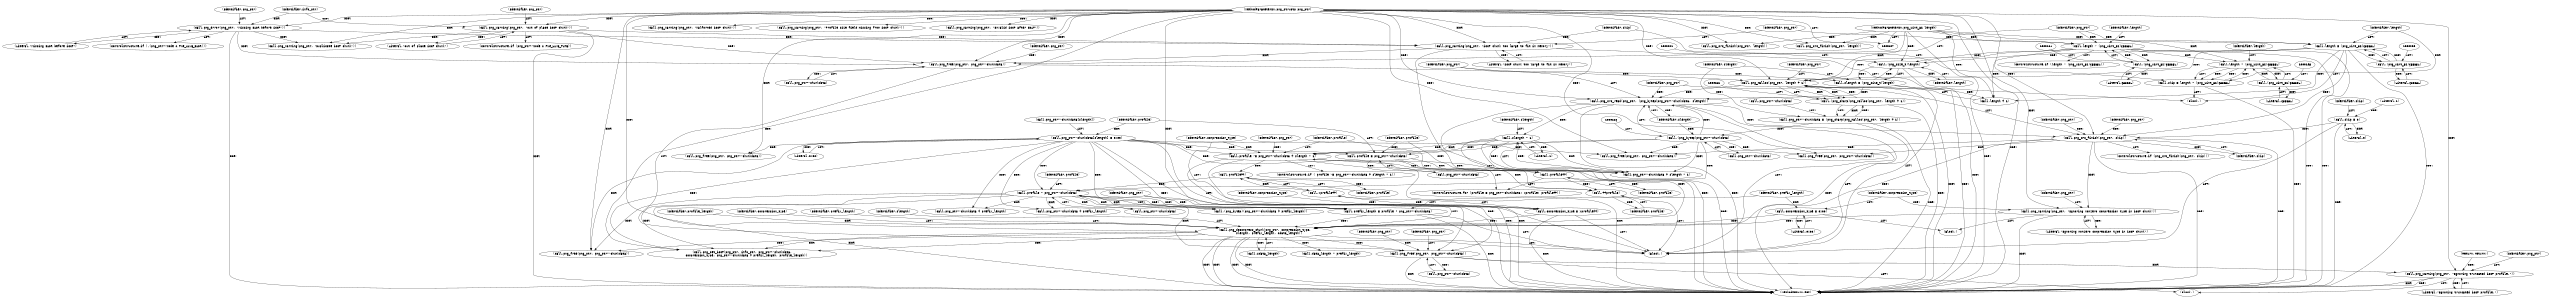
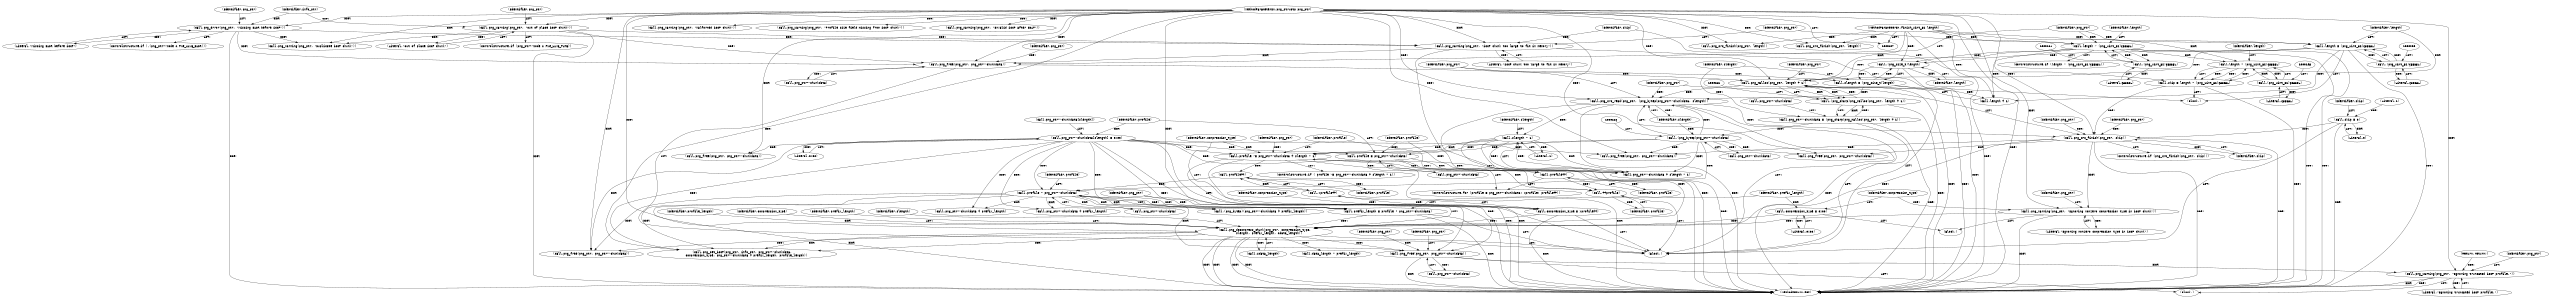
(1904, 28) -> (1904, 28)
(1667, 46) -> none
(2253, 118) -> (2123, 100)
